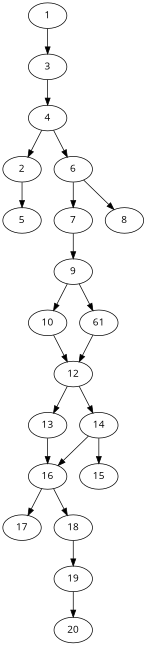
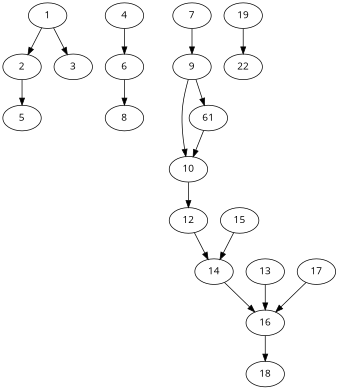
(48, 89) -> none
(36, 140) -> (36, 38)
(73, 191) -> none
(88, 345) -> (200, 140)
(62, 396) -> none
(99, 447) -> (228, 243)
(36, 499) -> (293, 295)
(73, 550) -> none
(73, 630) -> (243, 67)
